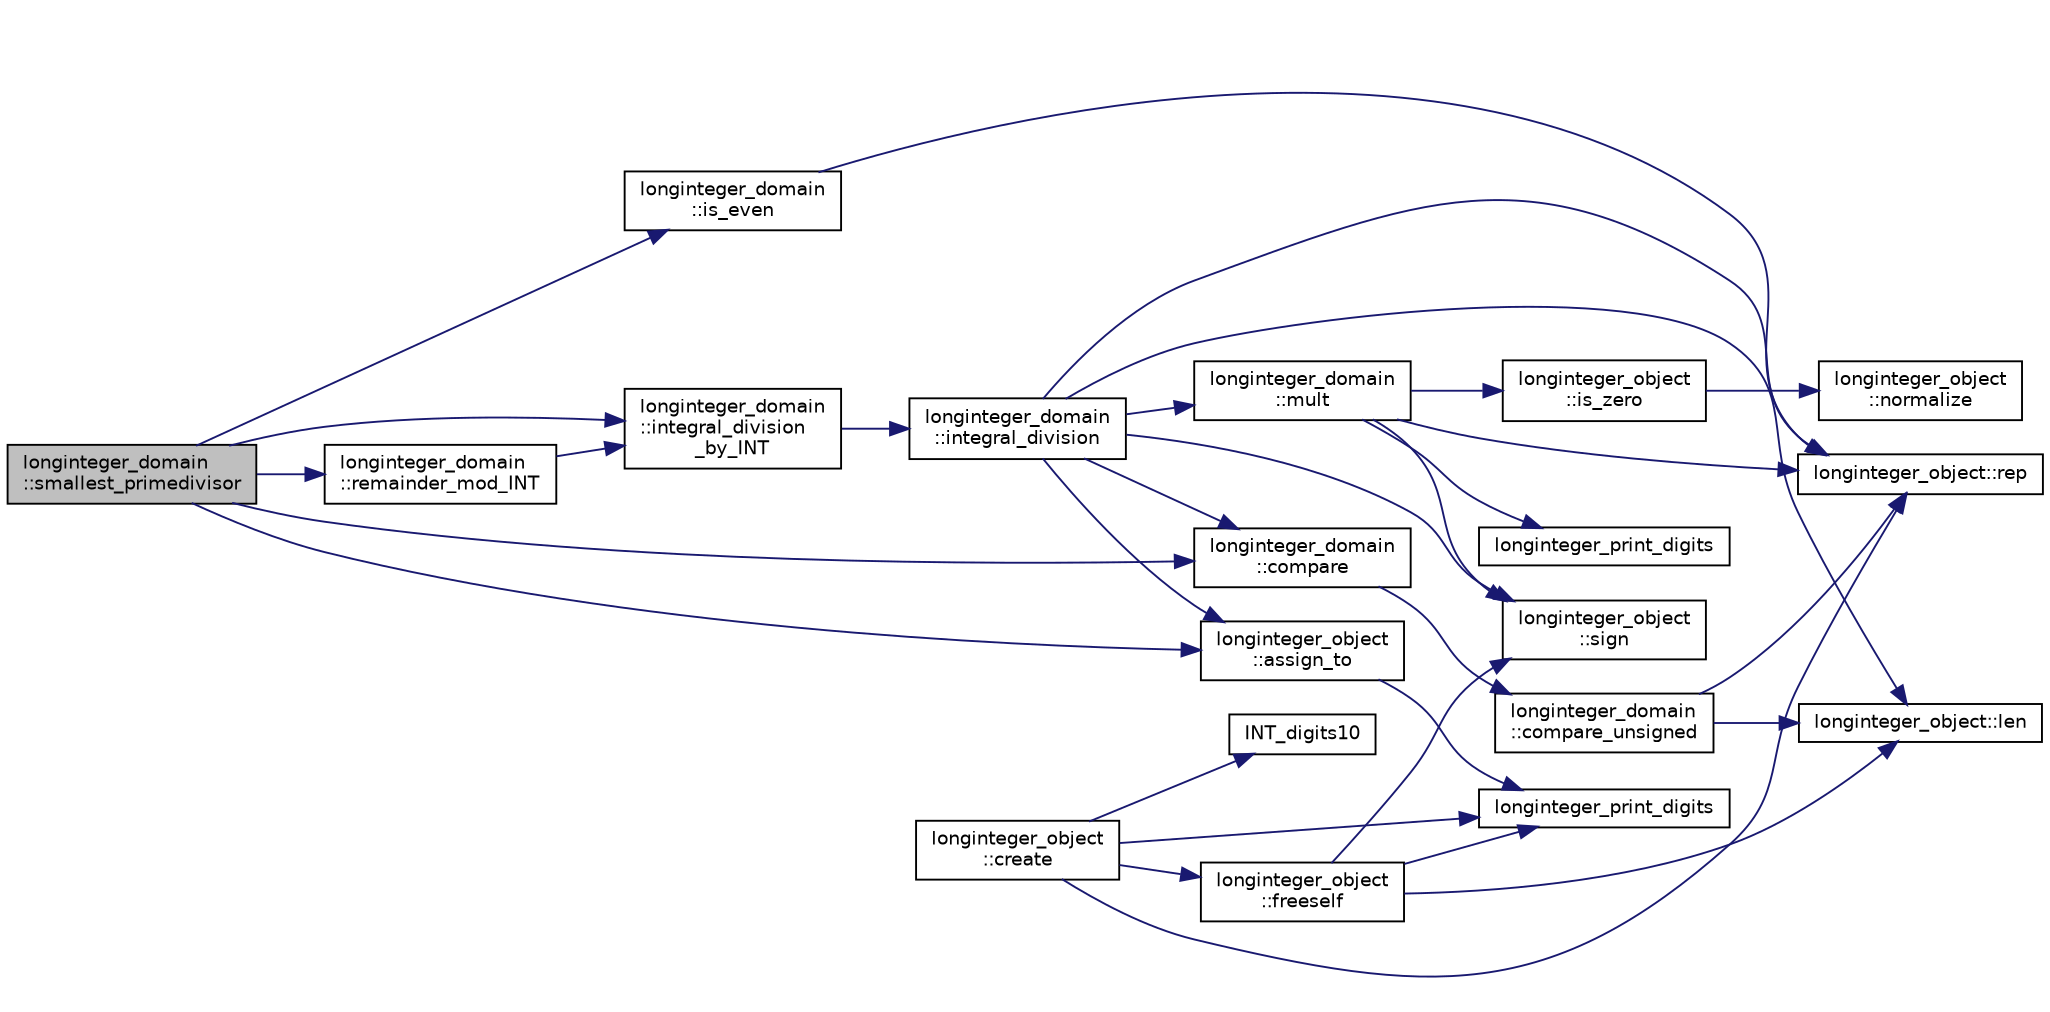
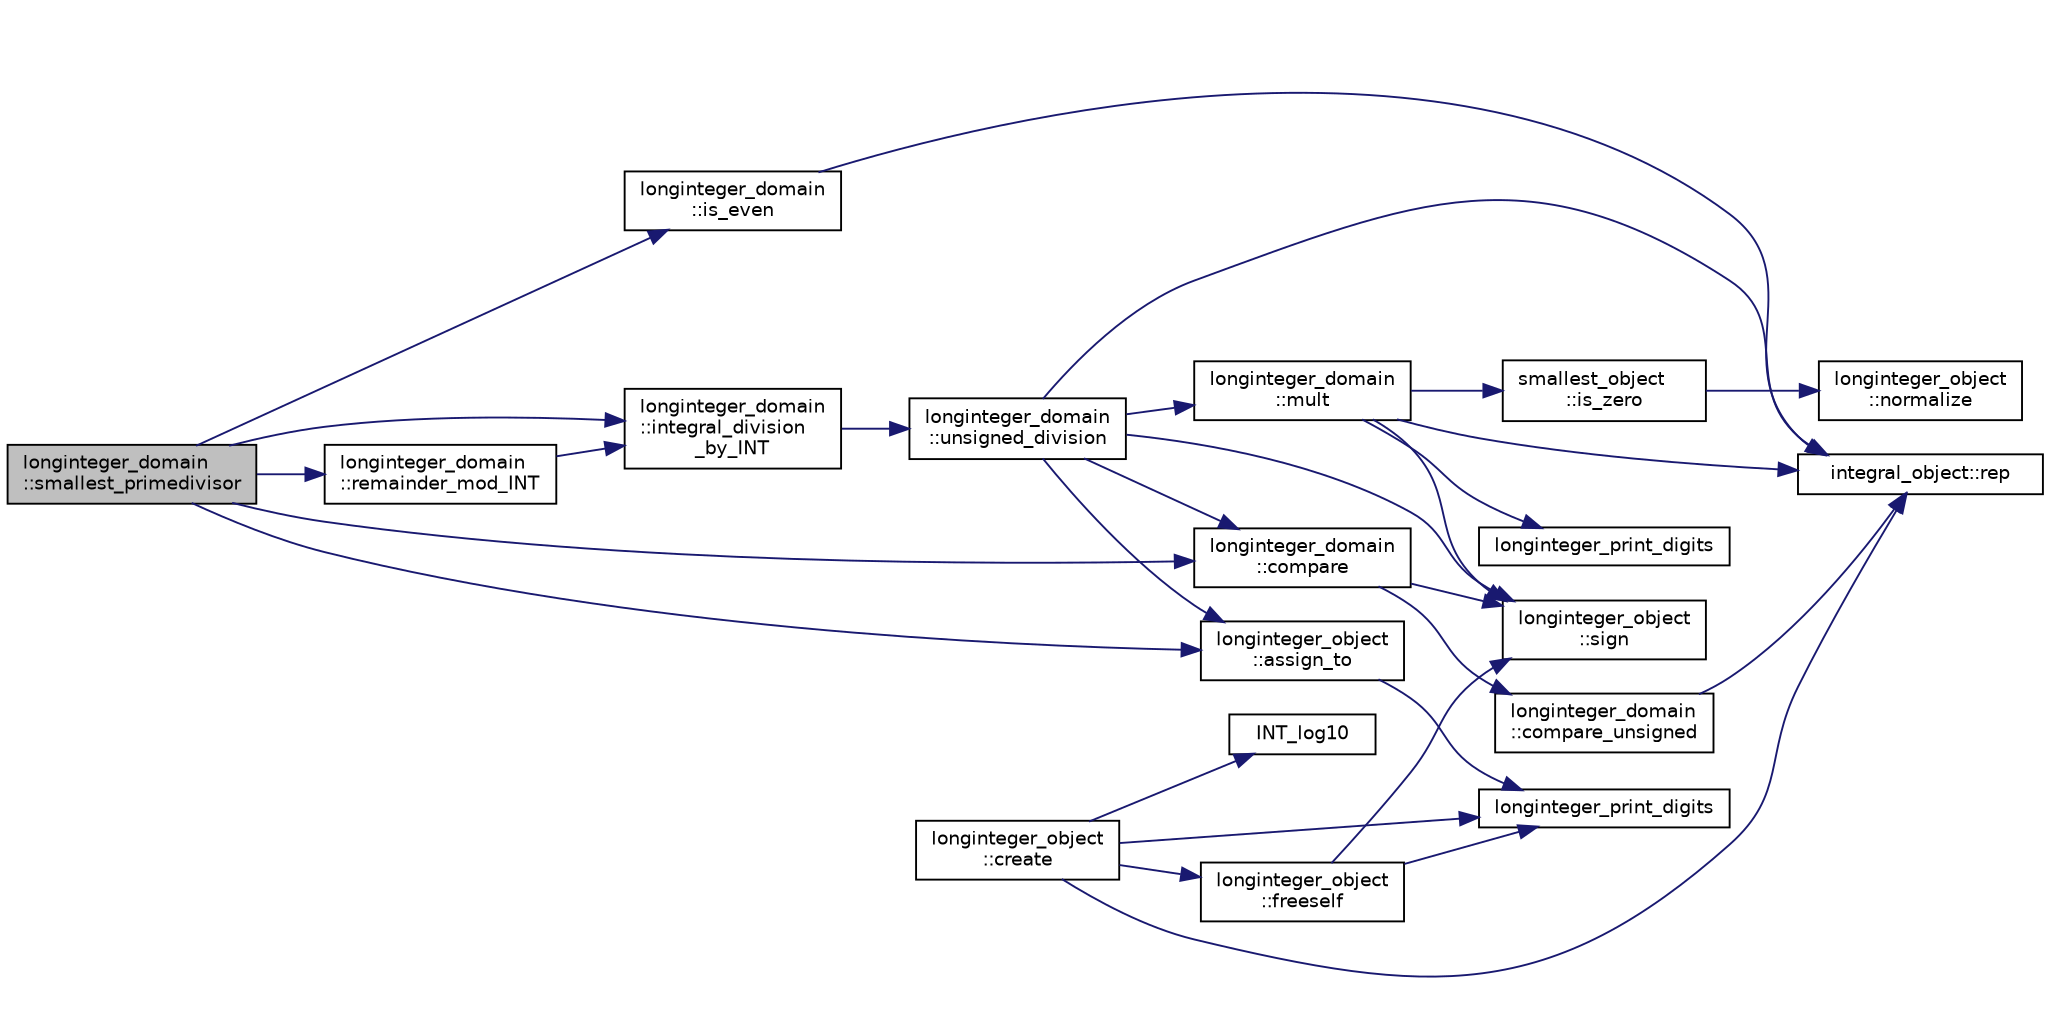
(1604, 391) -> (1604, 391)
(1018, 429) -> (1018, 429)
(1920, 474) -> (1920, 474)
none -> (1447, 592)
(1920, 723) -> none
(1302, 734) -> (1302, 734)
